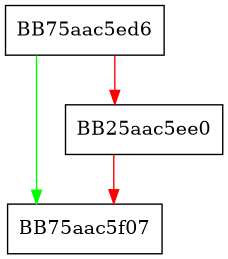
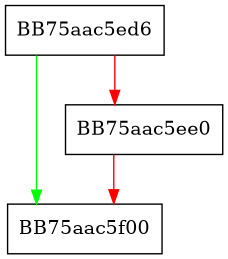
(144, 130) -> (144, 130)
(85, 229) -> (85, 229)
